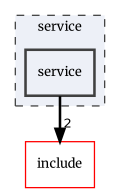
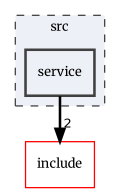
(60, 27) -> (60, 27)
